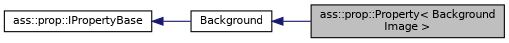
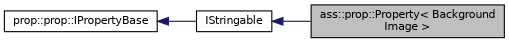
(78, 21) -> (81, 21)
(231, 21) -> (234, 21)
